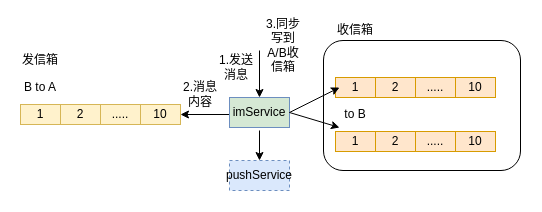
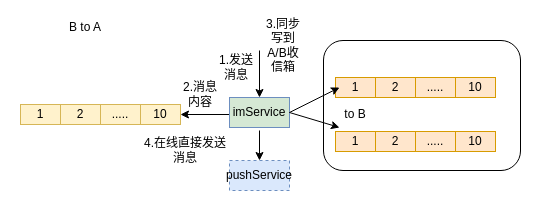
(356, 31) -> none
(41, 61) -> none
(41, 88) -> (86, 28)
none -> (186, 151)
